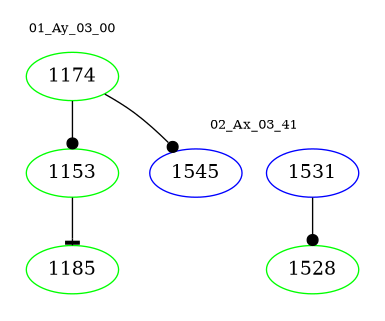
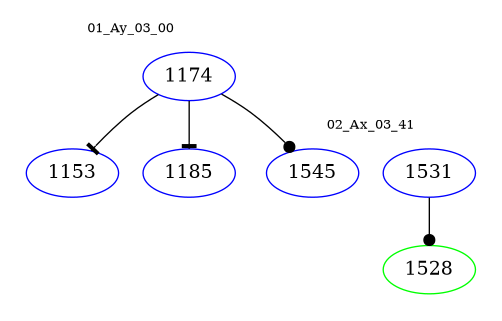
(72, 76) -> (189, 76)
(72, 120) -> (125, 118)
(72, 173) -> (72, 173)
(72, 218) -> (189, 122)
(72, 270) -> (189, 173)
